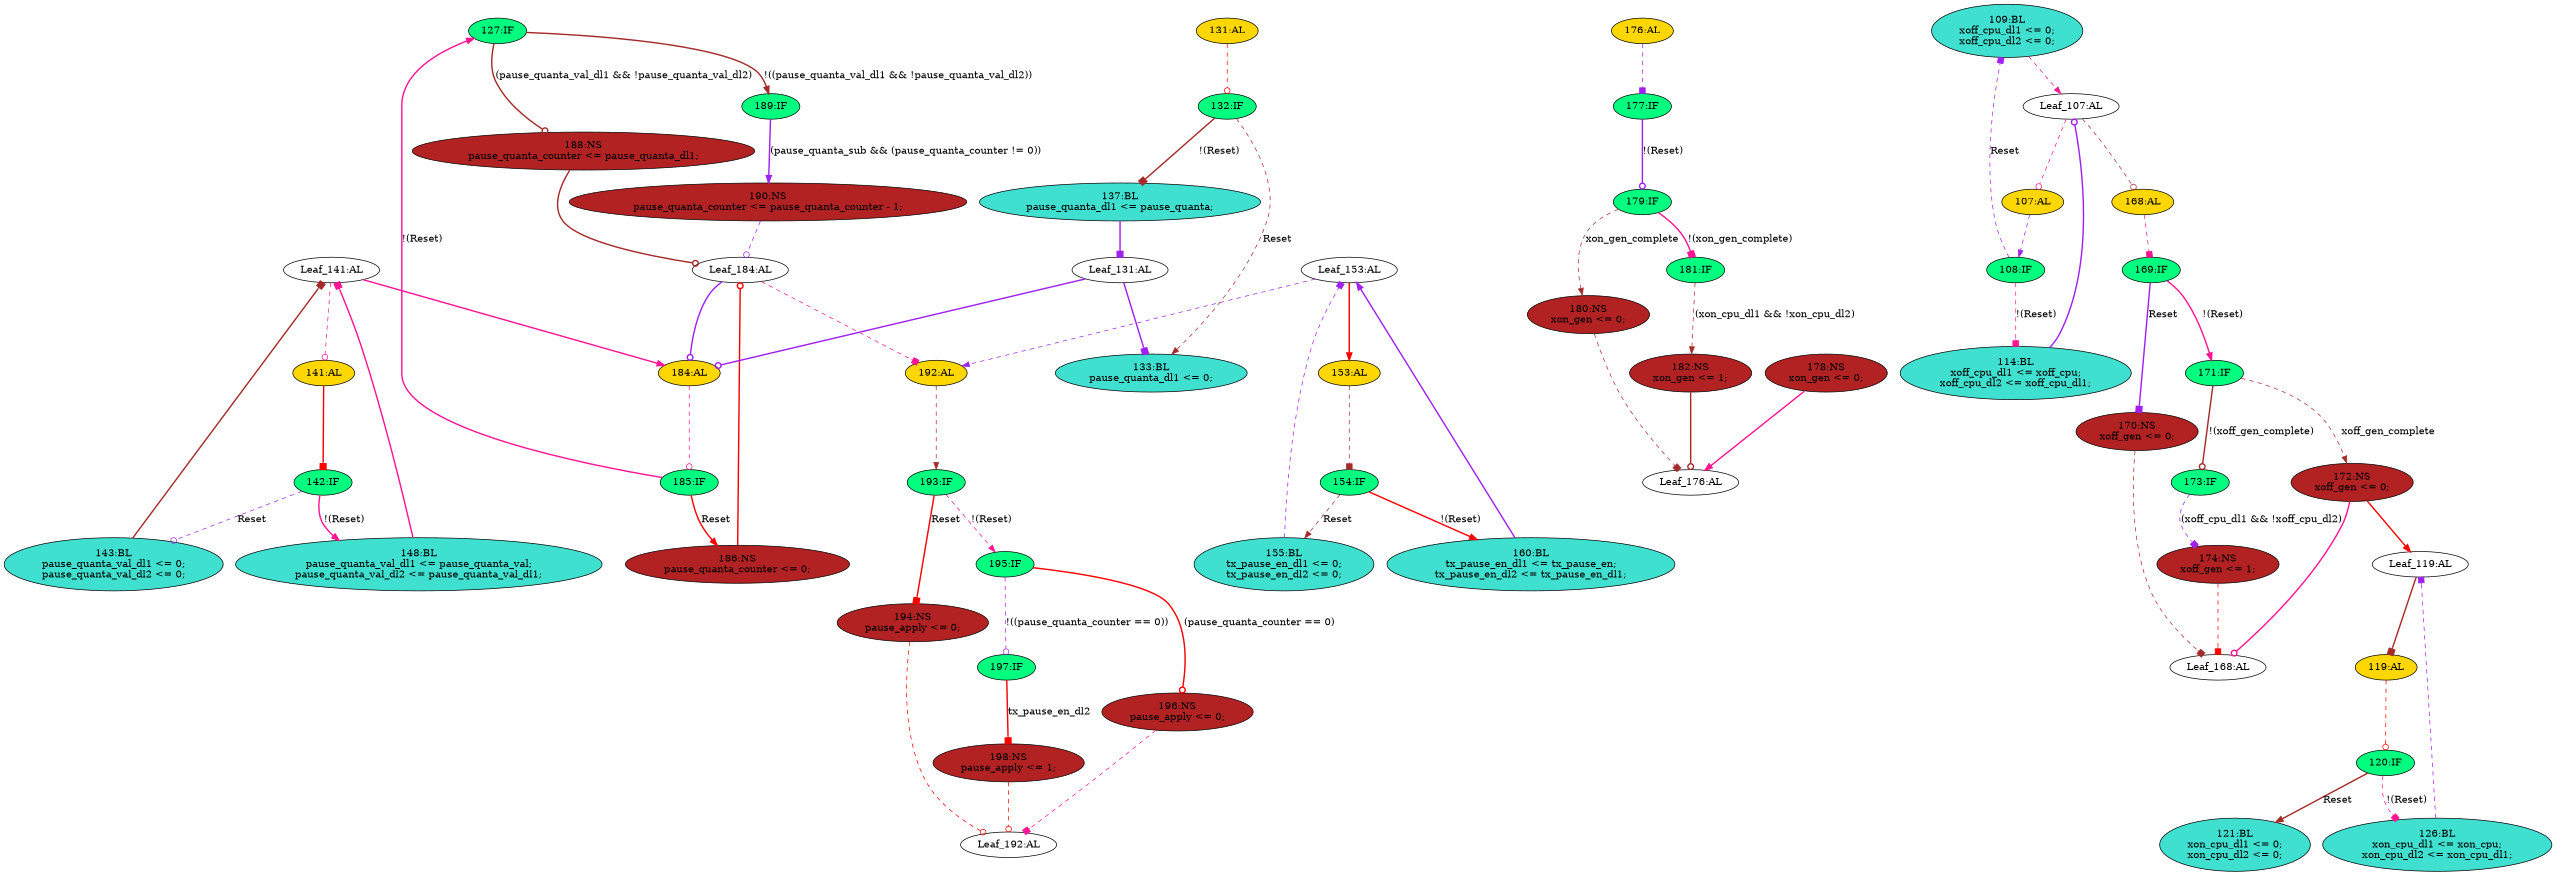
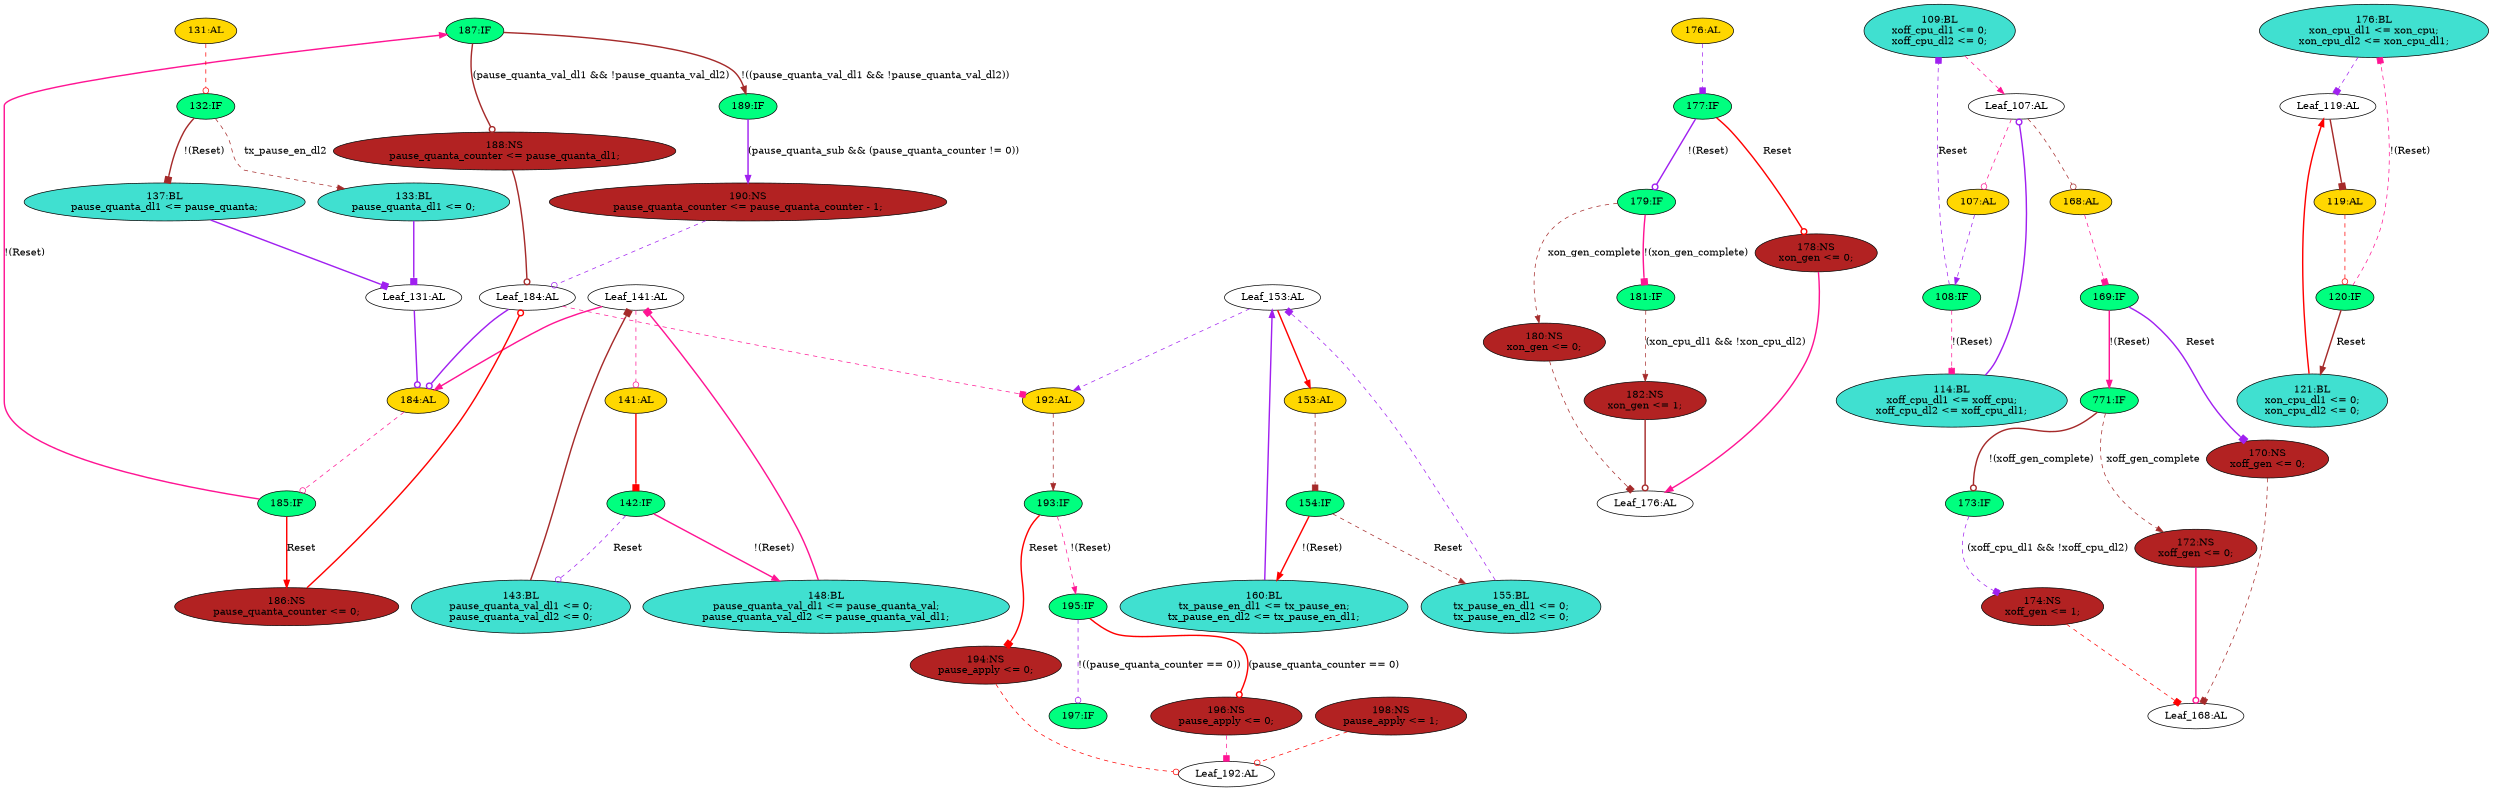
(498, 31) -> (475, 31)
none -> (1763, 171)
(1277, 239) -> (286, 151)
(1134, 315) -> (414, 249)
(2214, 373) -> (2109, 401)
(2386, 524) -> (2303, 249)
(1007, 708) -> none
(2437, 845) -> (2374, 31)
